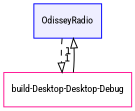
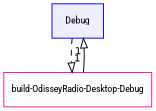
(68, 21) -> (78, 21)
(68, 90) -> (78, 90)
